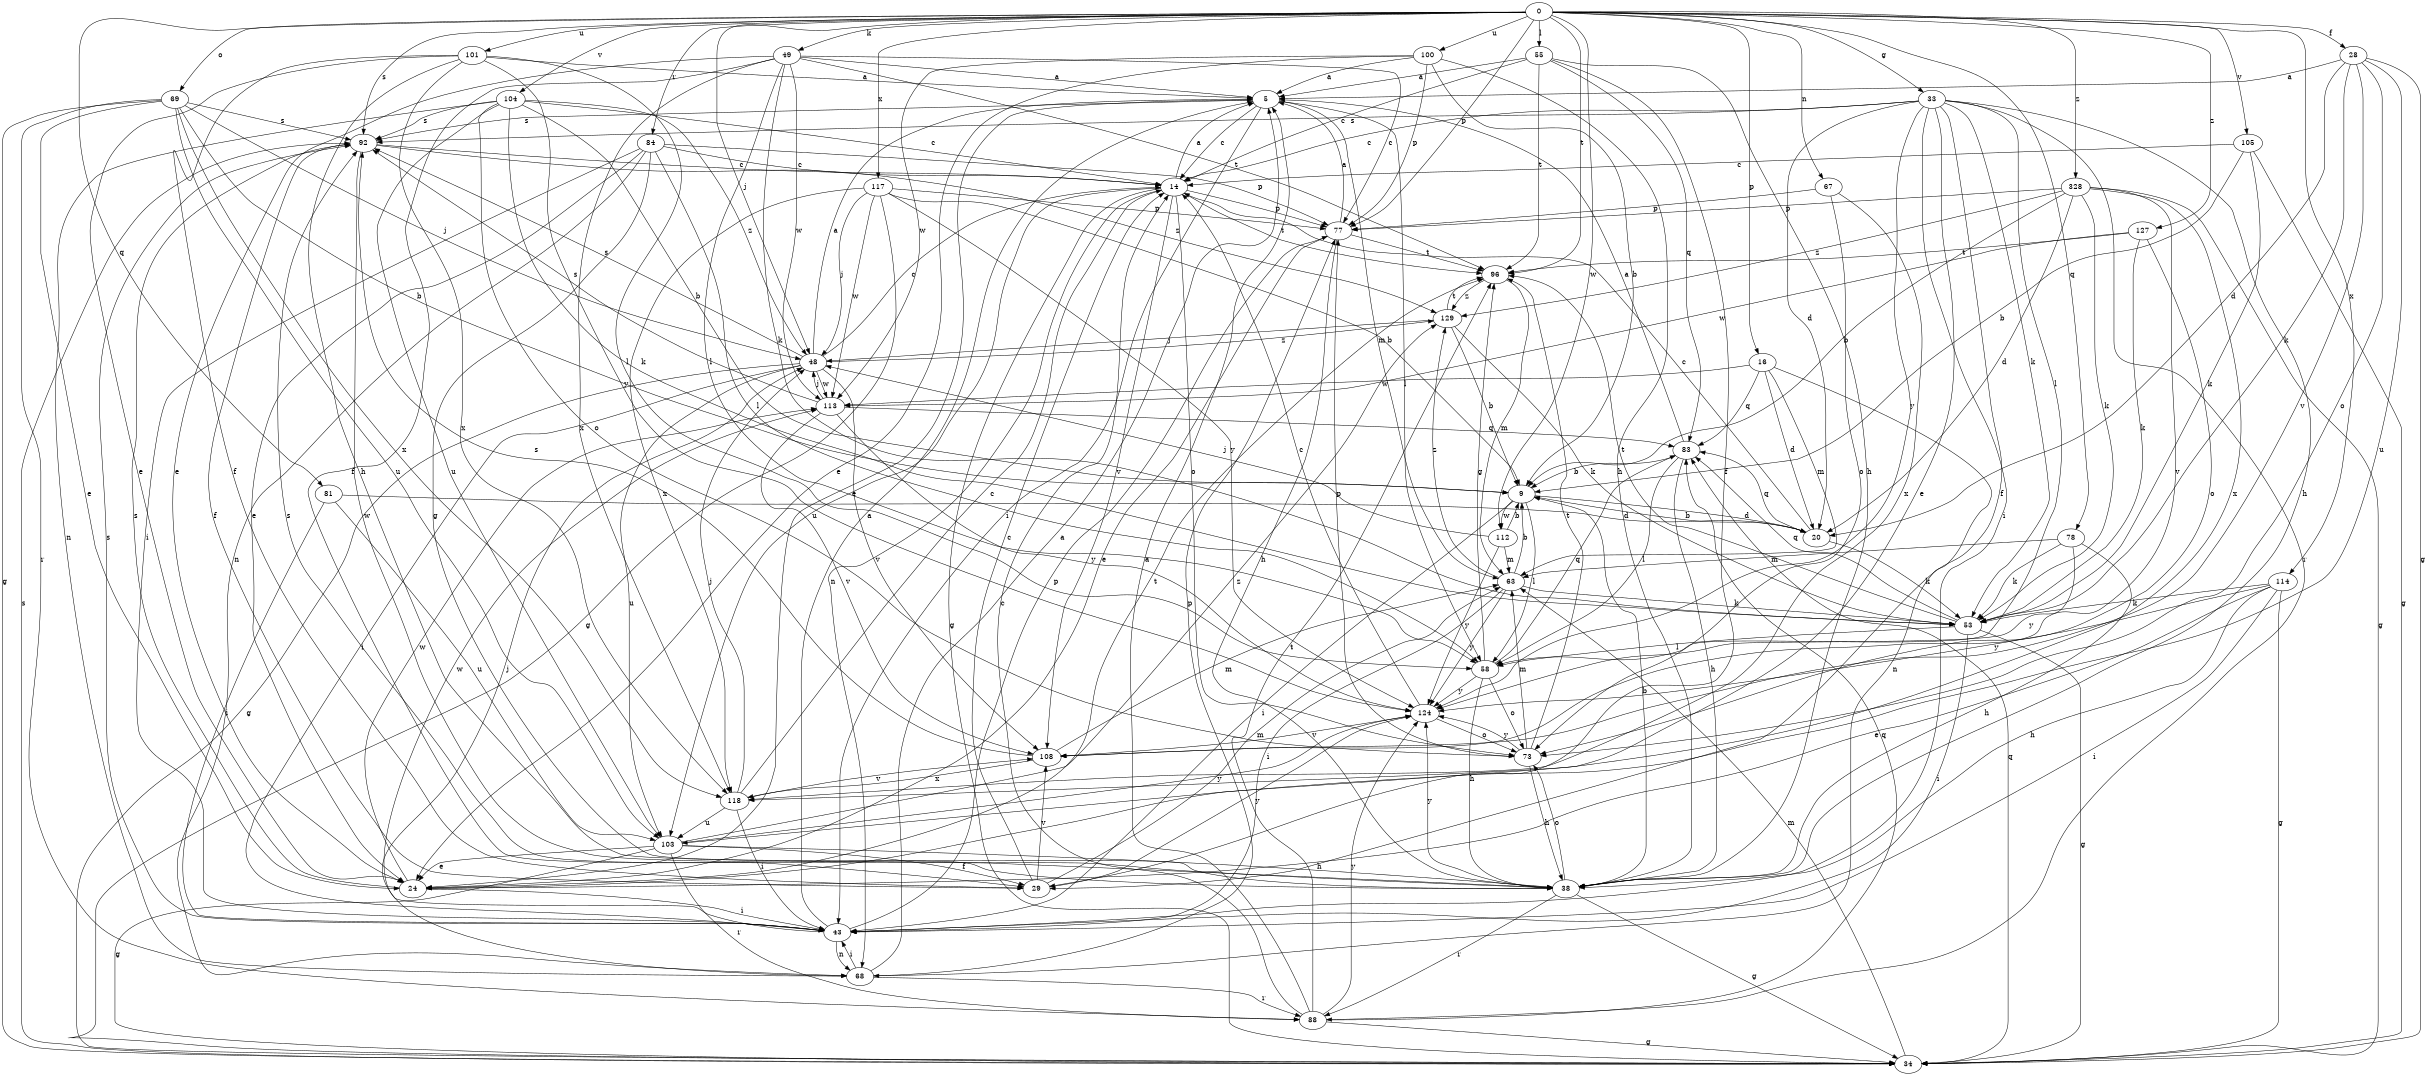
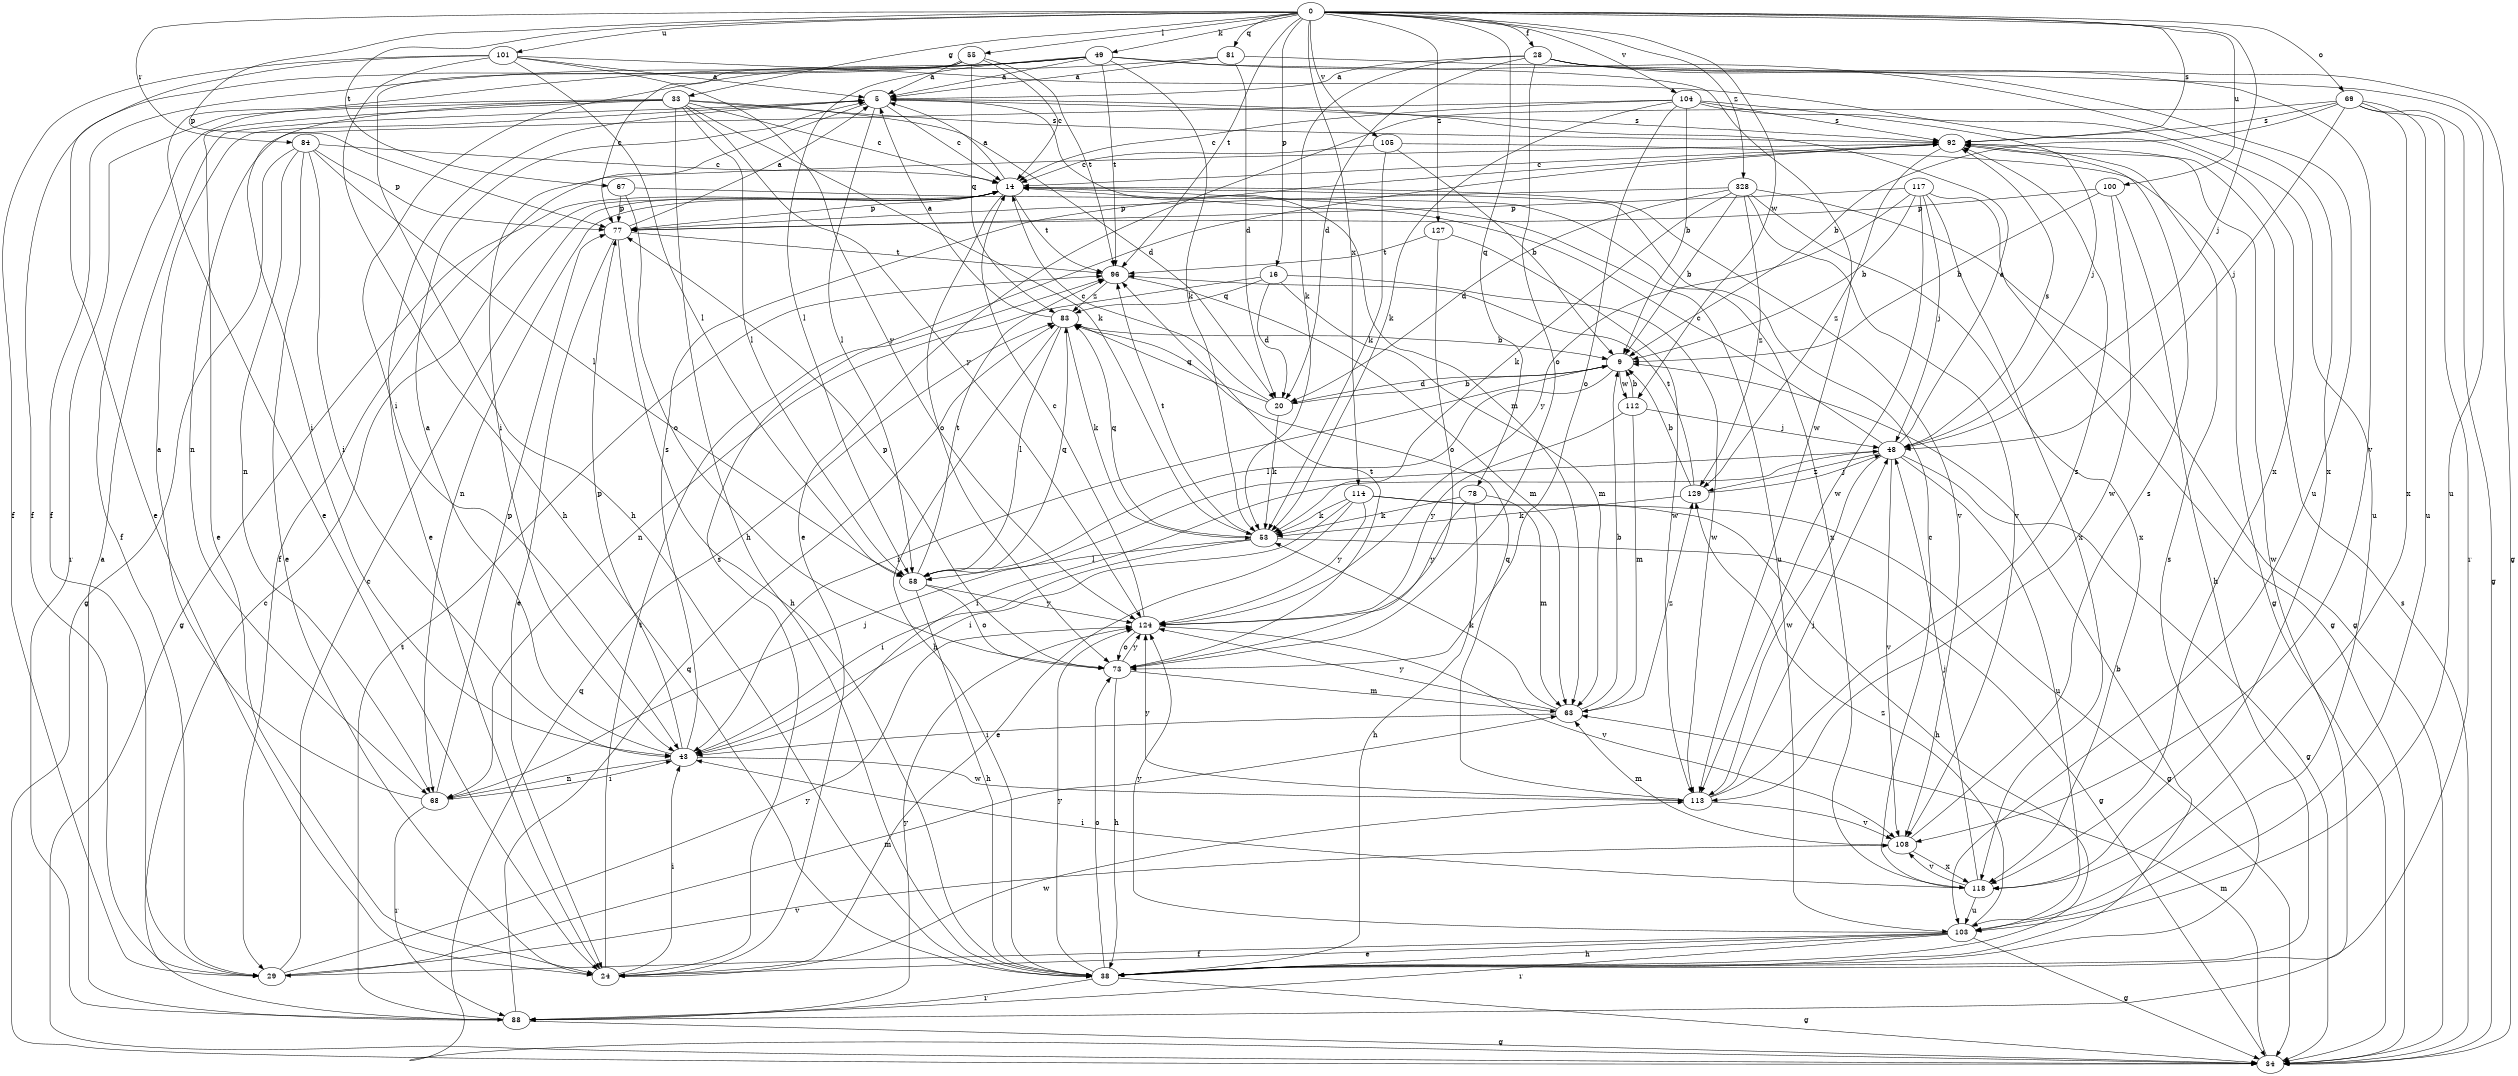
(1141, 23) -> none
(1336, 71) -> (1057, 77)
(1804, 99) -> (349, 99)
(750, 231) -> (2093, 275)
(1468, 291) -> (1092, 295)
(921, 380) -> none
(2142, 469) -> (1107, 473)
(1480, 472) -> (958, 428)
(628, 840) -> (641, 1060)
